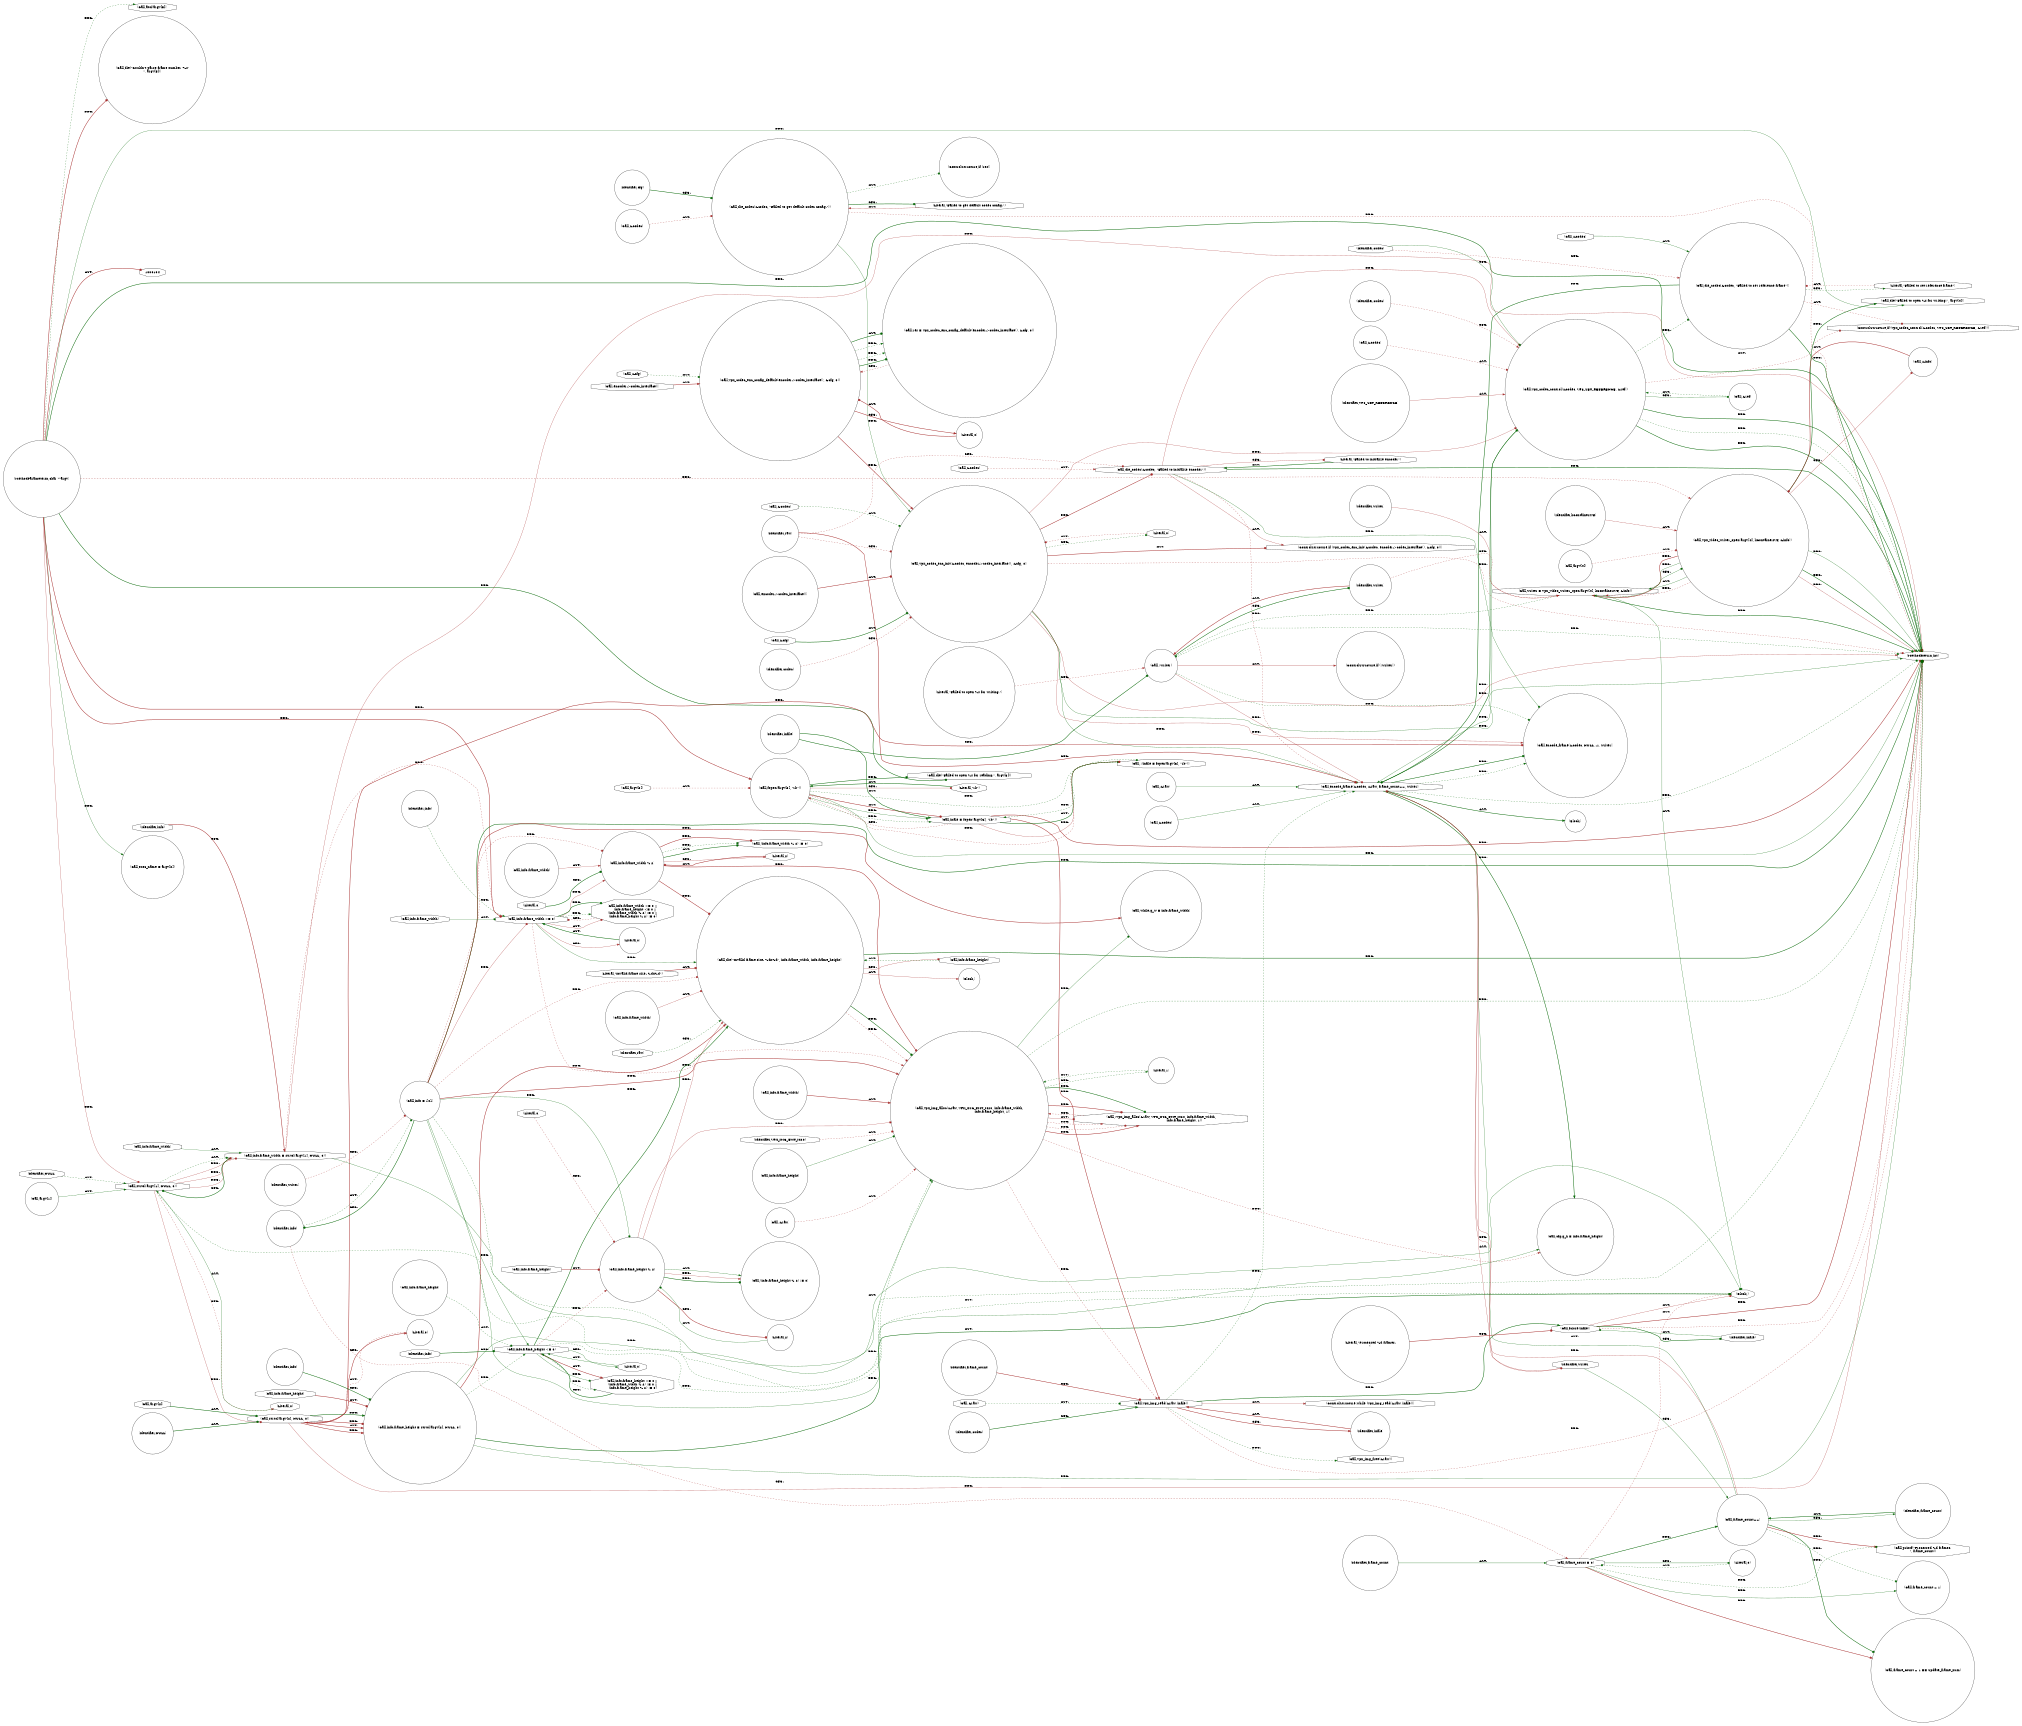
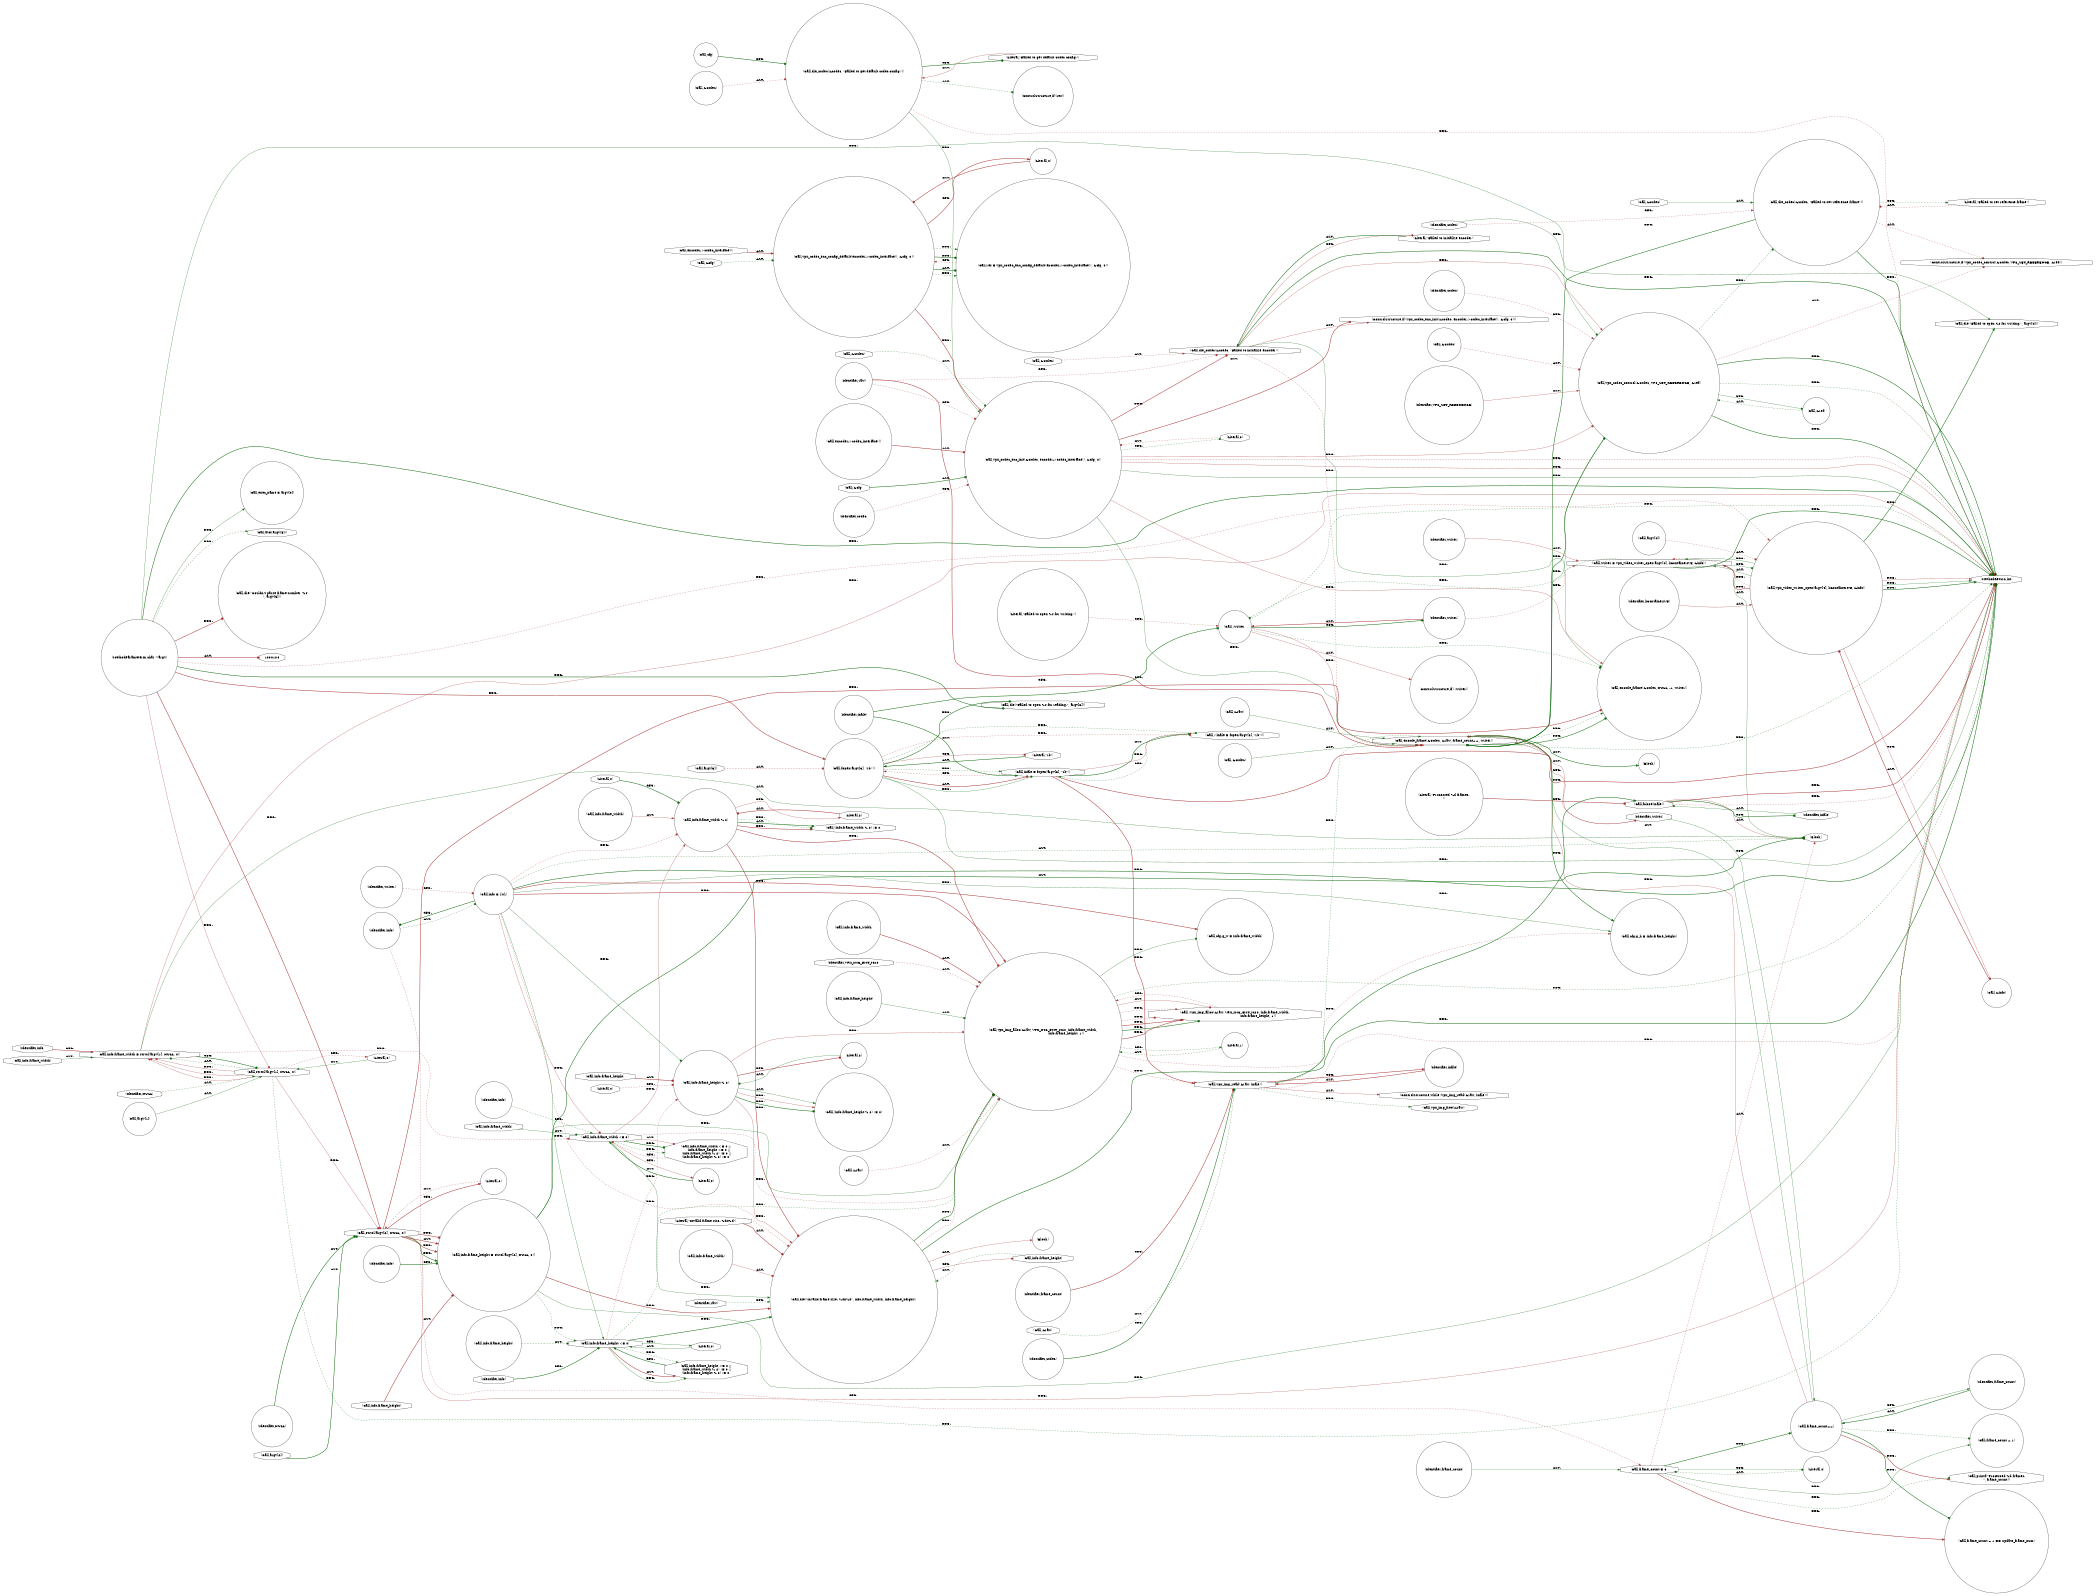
(632, 188) -> (706, 55)
(267, 720) -> (280, 955)
(1161, 911) -> (1235, 936)
